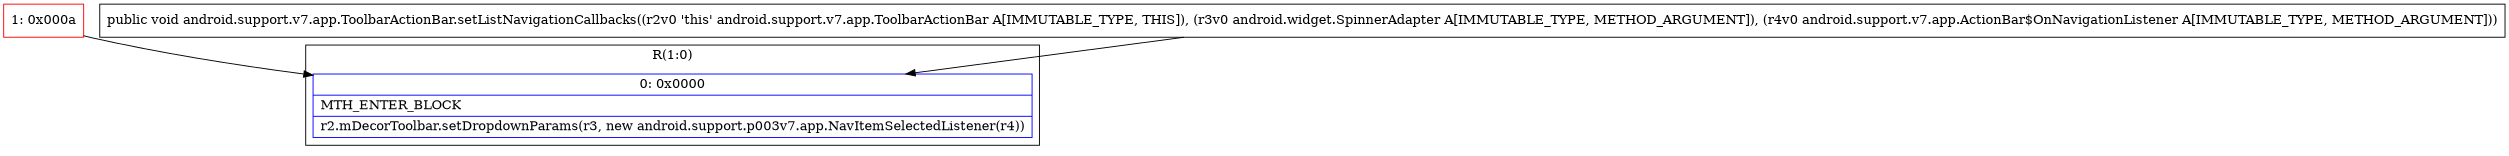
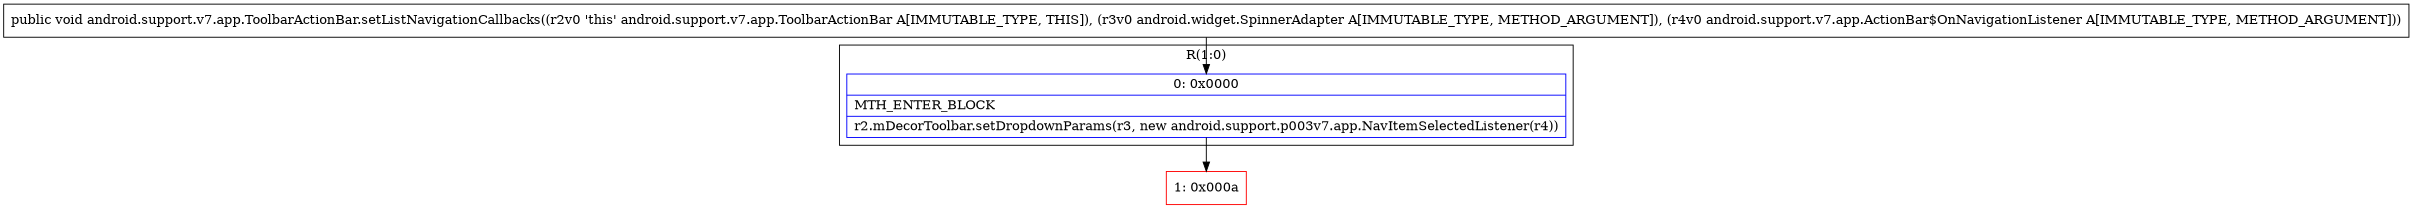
(193, 57) -> (1206, 151)
